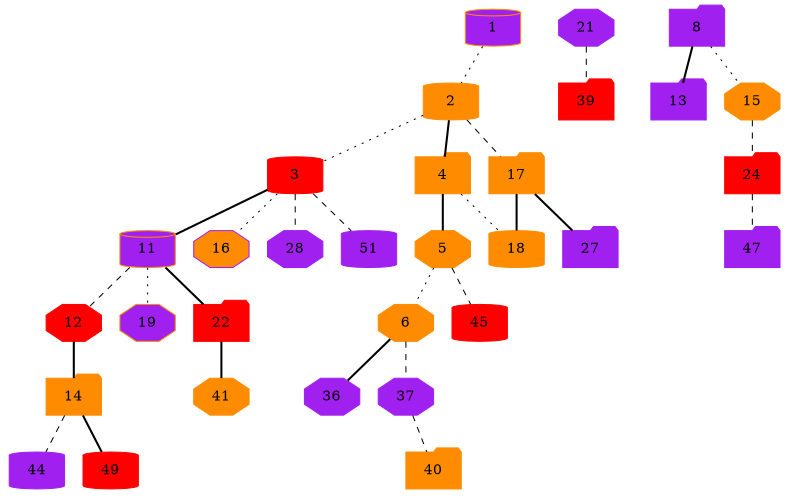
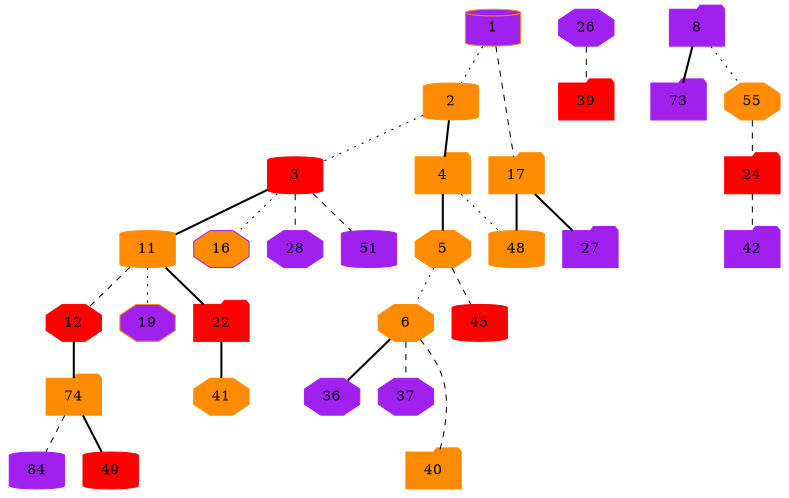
(586, 28) -> (586, 28)
(679, 101) -> (679, 101)
(752, 101) -> (752, 101)
(484, 138) -> (505, 101)
(148, 249) -> (148, 249)
(517, 249) -> (517, 249)
(752, 249) -> (752, 249)
(74, 397) -> (74, 397)
(420, 434) -> (446, 393)
(37, 470) -> (37, 470)
